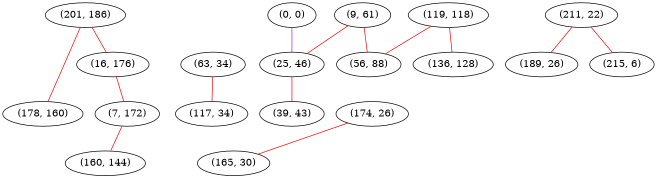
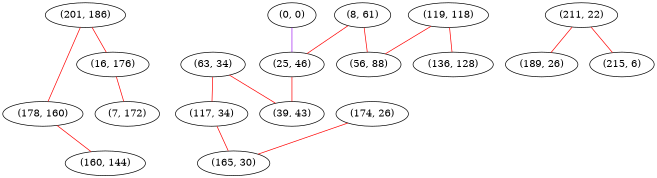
(363, 15) -> (363, 15)
none -> (252, 89)
(116, 138) -> (74, 139)
none -> (223, 138)
